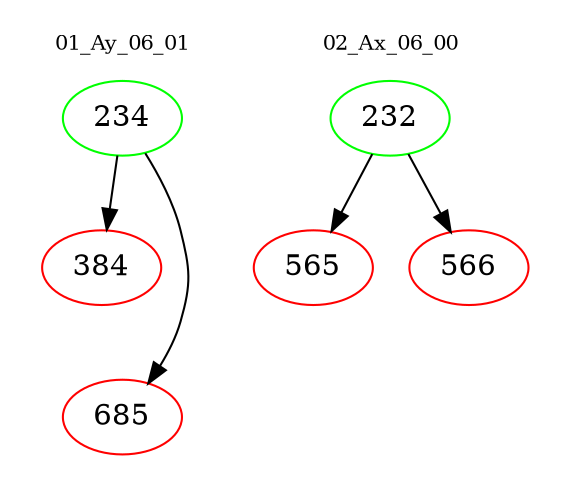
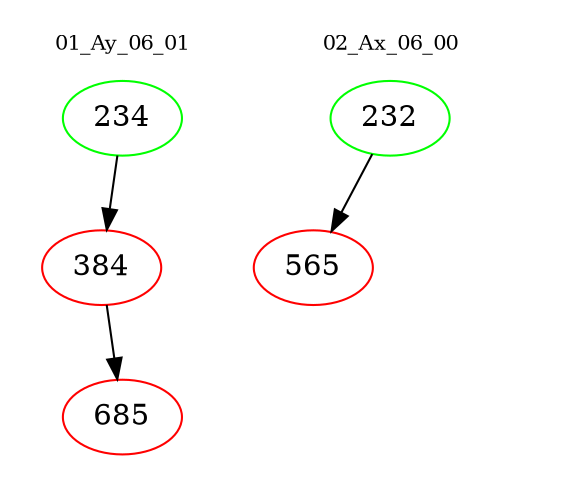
(187, 258) -> (111, 332)
(469, 268) -> none
